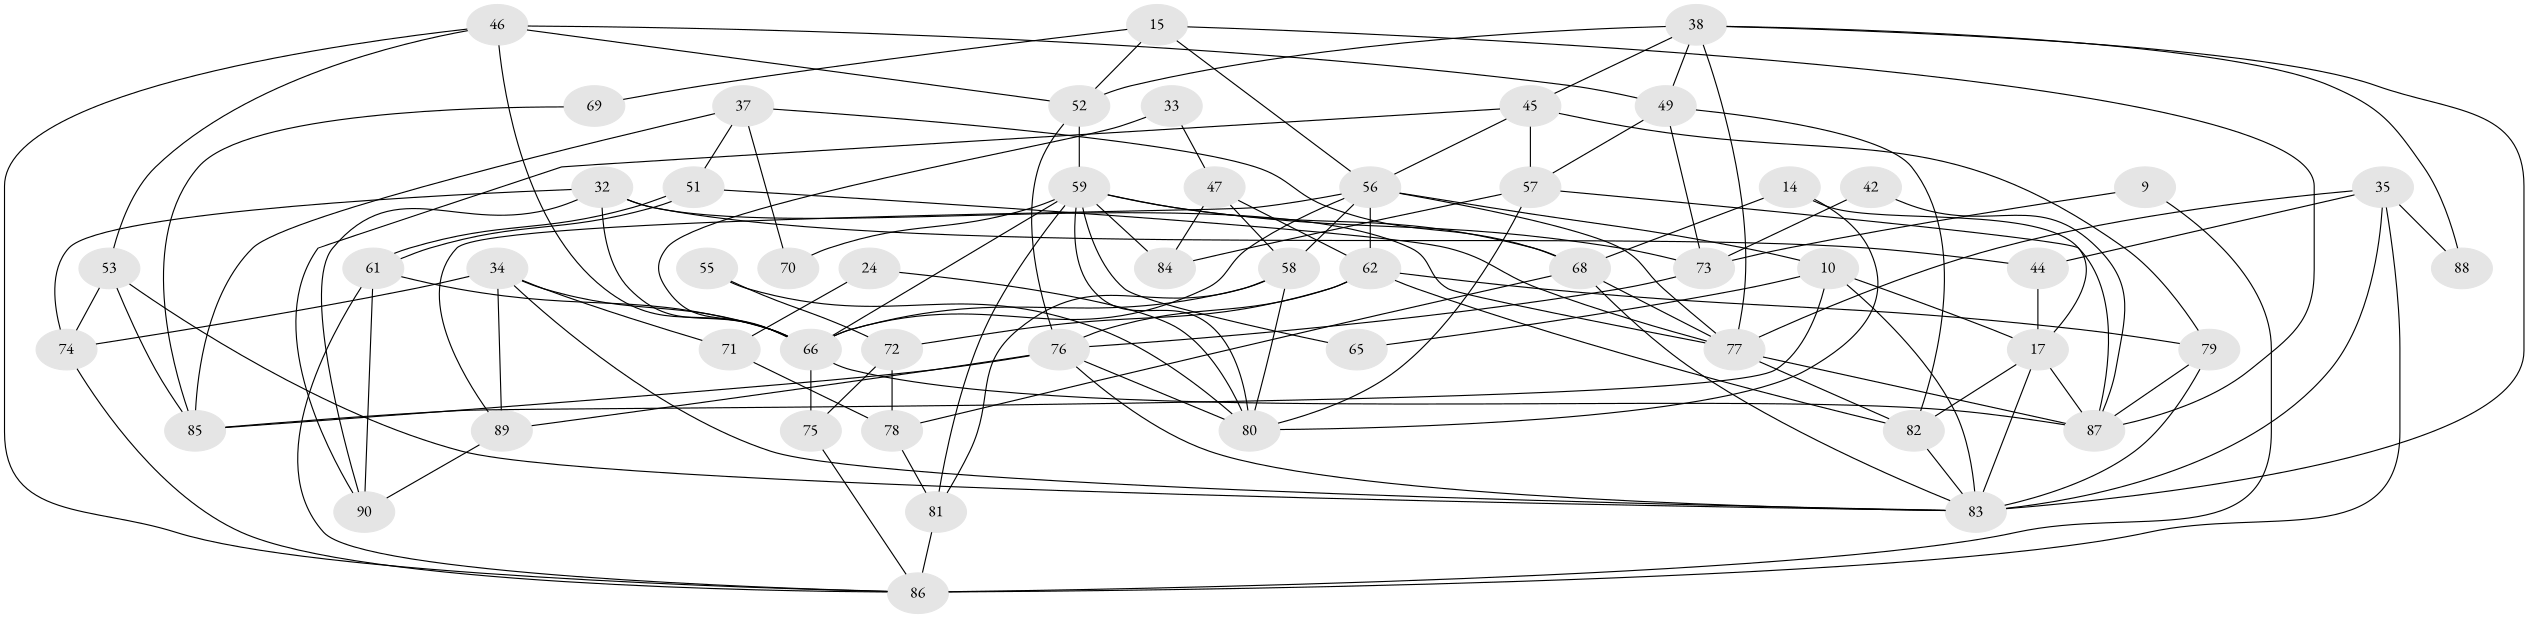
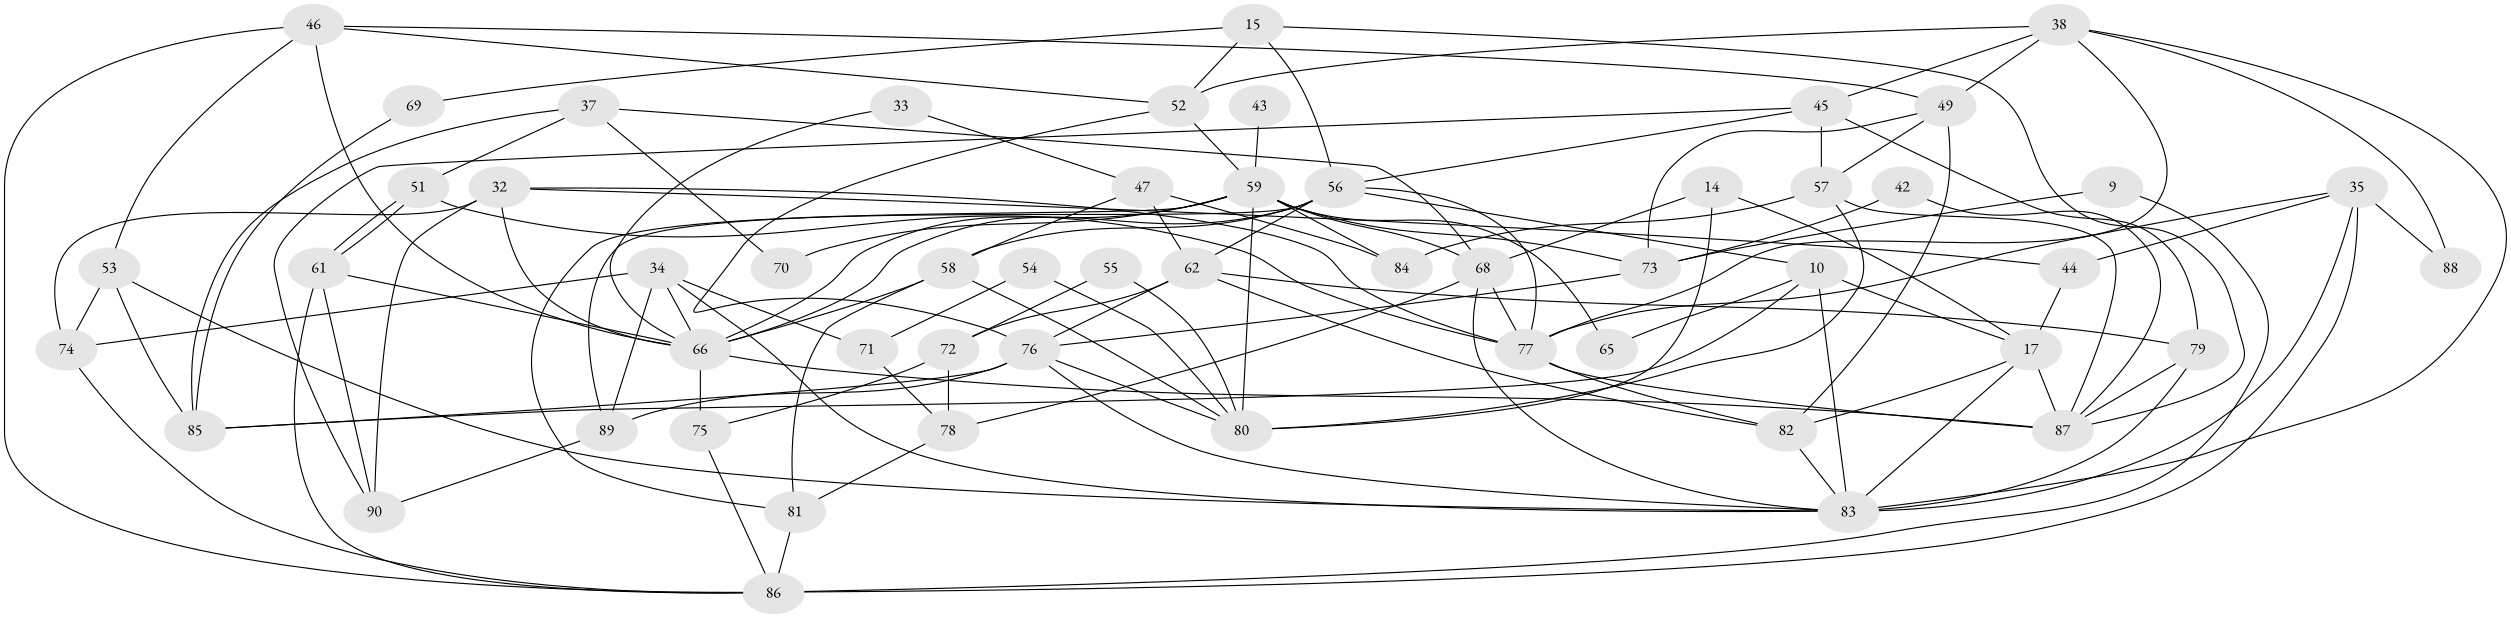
none -> (1260, 106)
(870, 268) -> (1030, 268)
